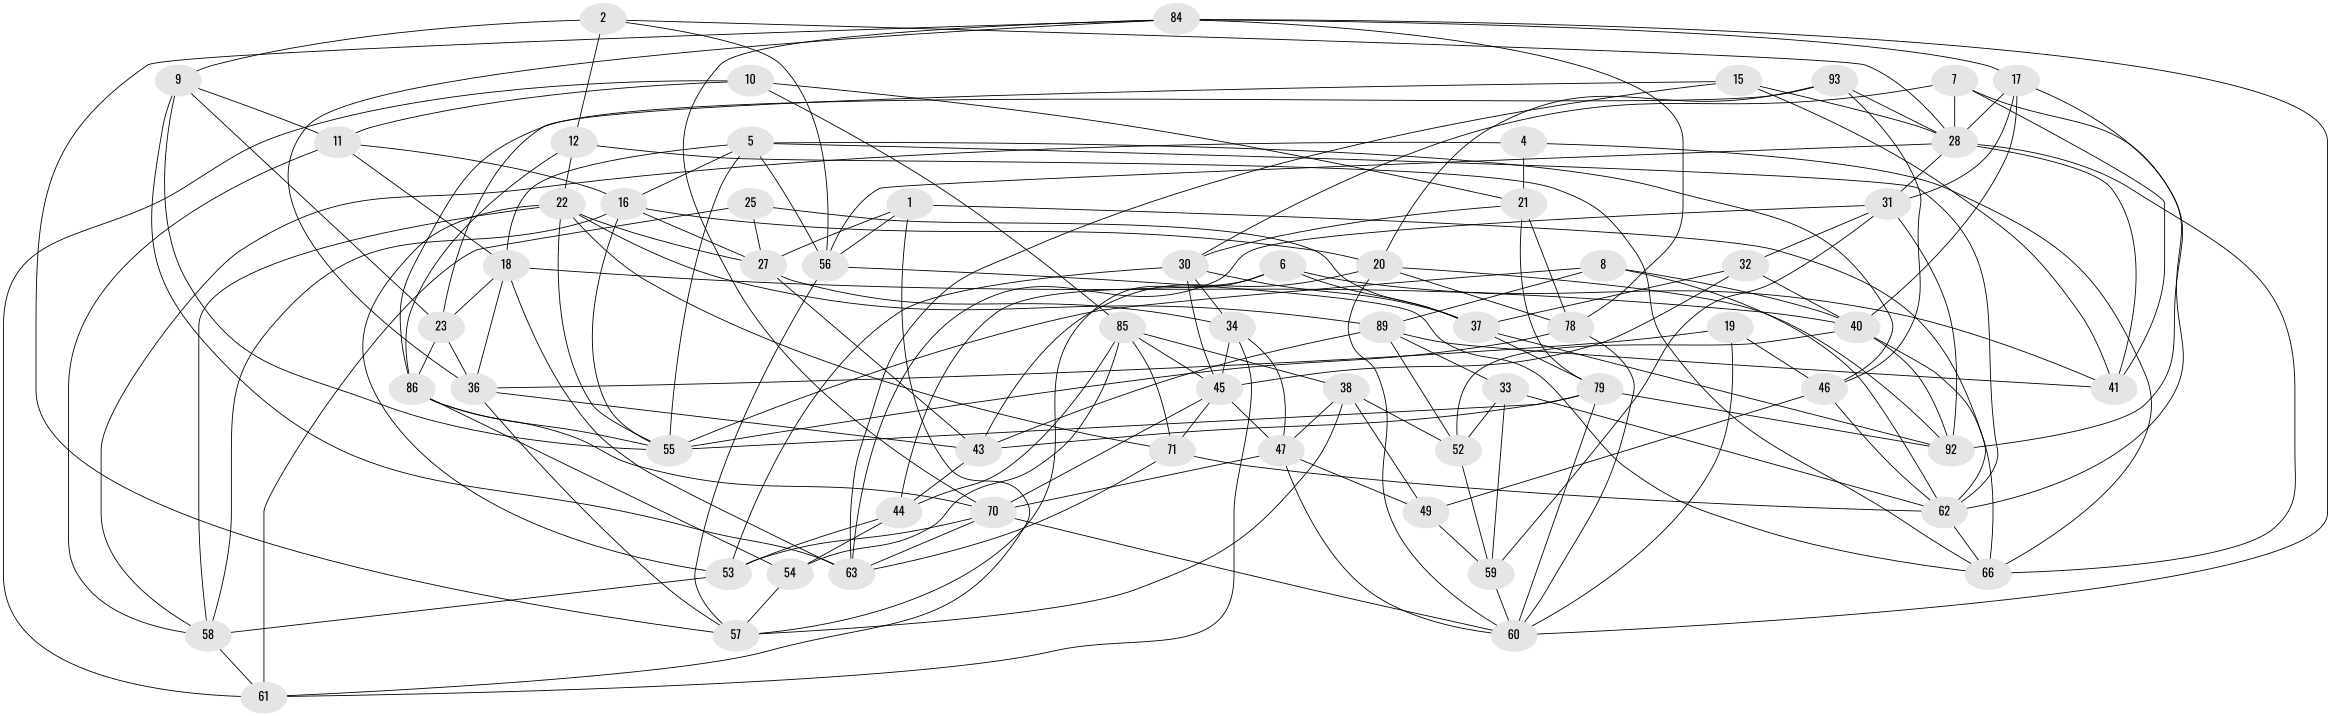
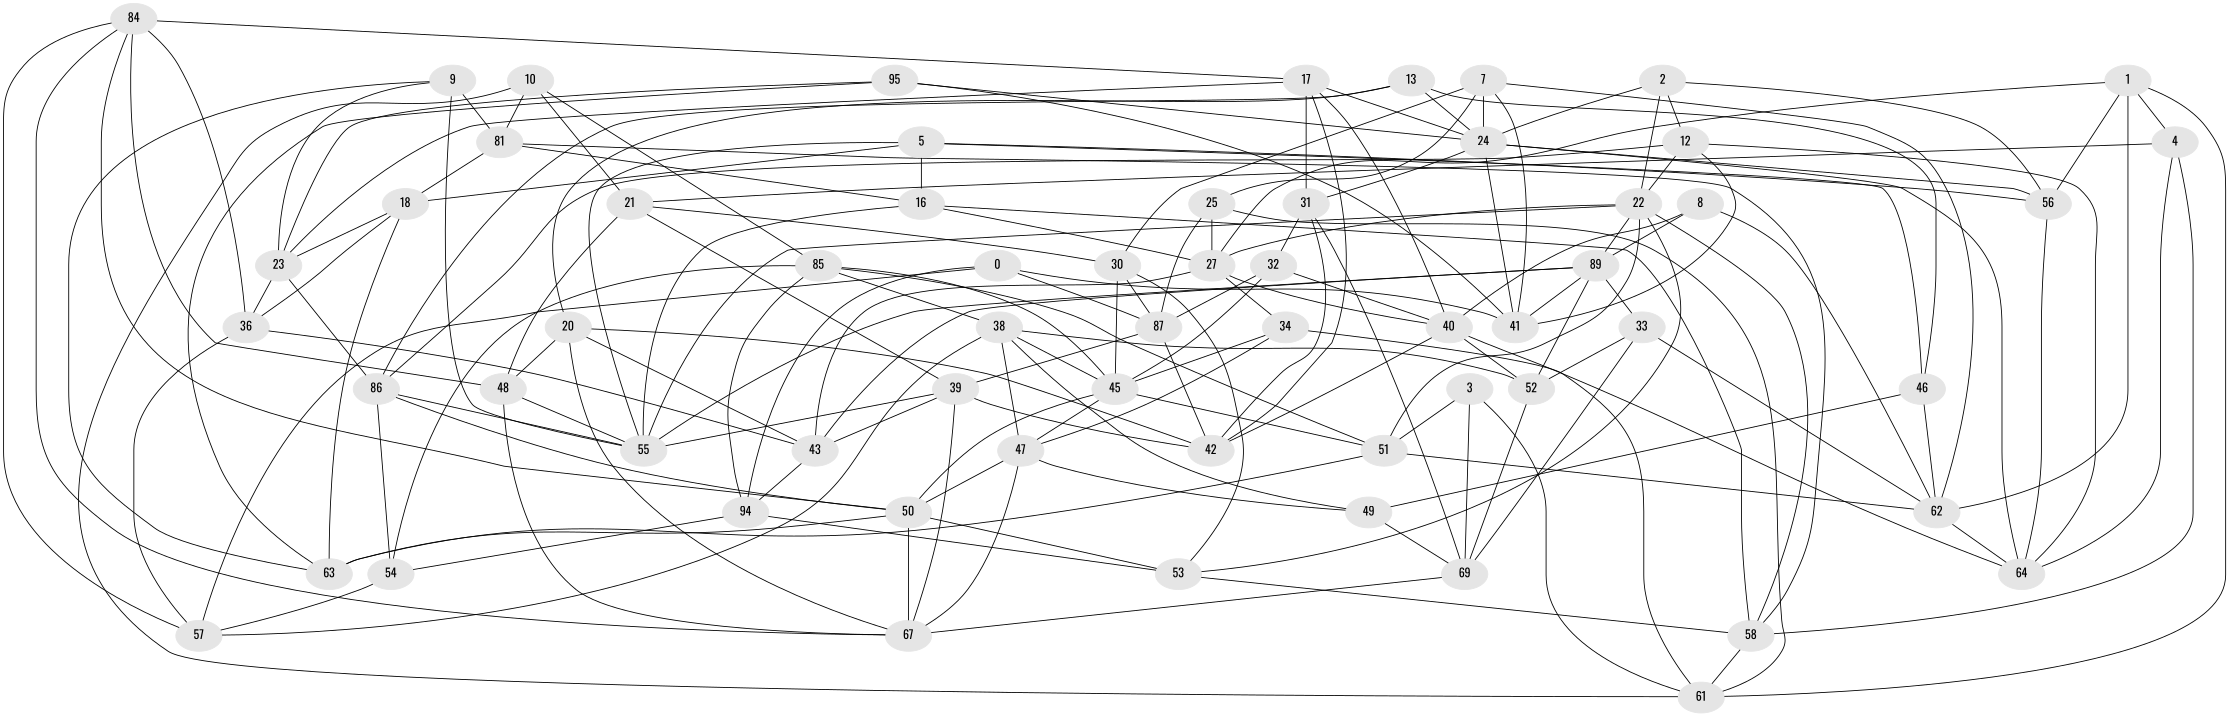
(387, 34) -> (1651, 140)
(1739, 81) -> (895, 81)
(1835, 81) -> (1412, 81)
none -> (662, 111)
none -> (2152, 111)
(338, 142) -> (500, 142)
(1955, 142) -> (1484, 142)
(1597, 168) -> none
none -> (1367, 176)
(985, 232) -> none
(1239, 260) -> none
none -> (1692, 263)
(1283, 266) -> (998, 266)
(921, 287) -> (1332, 305)
(1209, 297) -> none
(1057, 320) -> (959, 307)
(1477, 327) -> (1159, 327)
(1571, 327) -> (503, 389)
(1730, 327) -> none
none -> (1049, 354)
none -> (1470, 389)
(1600, 389) -> (956, 389)
(1172, 451) -> (1384, 451)
(1951, 451) -> (1211, 451)
(728, 457) -> none
(899, 512) -> (746, 512)
(993, 512) -> (909, 512)
(1491, 574) -> (1465, 574)
(1988, 574) -> (2022, 574)
(1514, 636) -> (909, 636)
